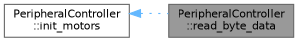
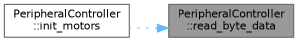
(155, 13) -> (143, 28)
